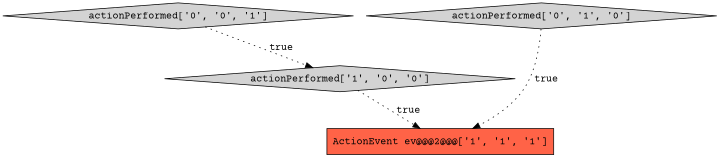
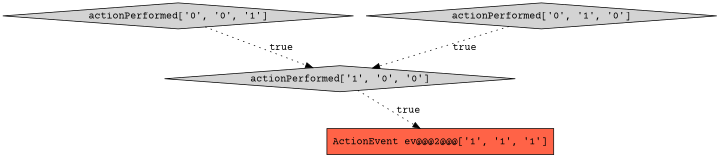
(525, 87) -> (444, 46)
